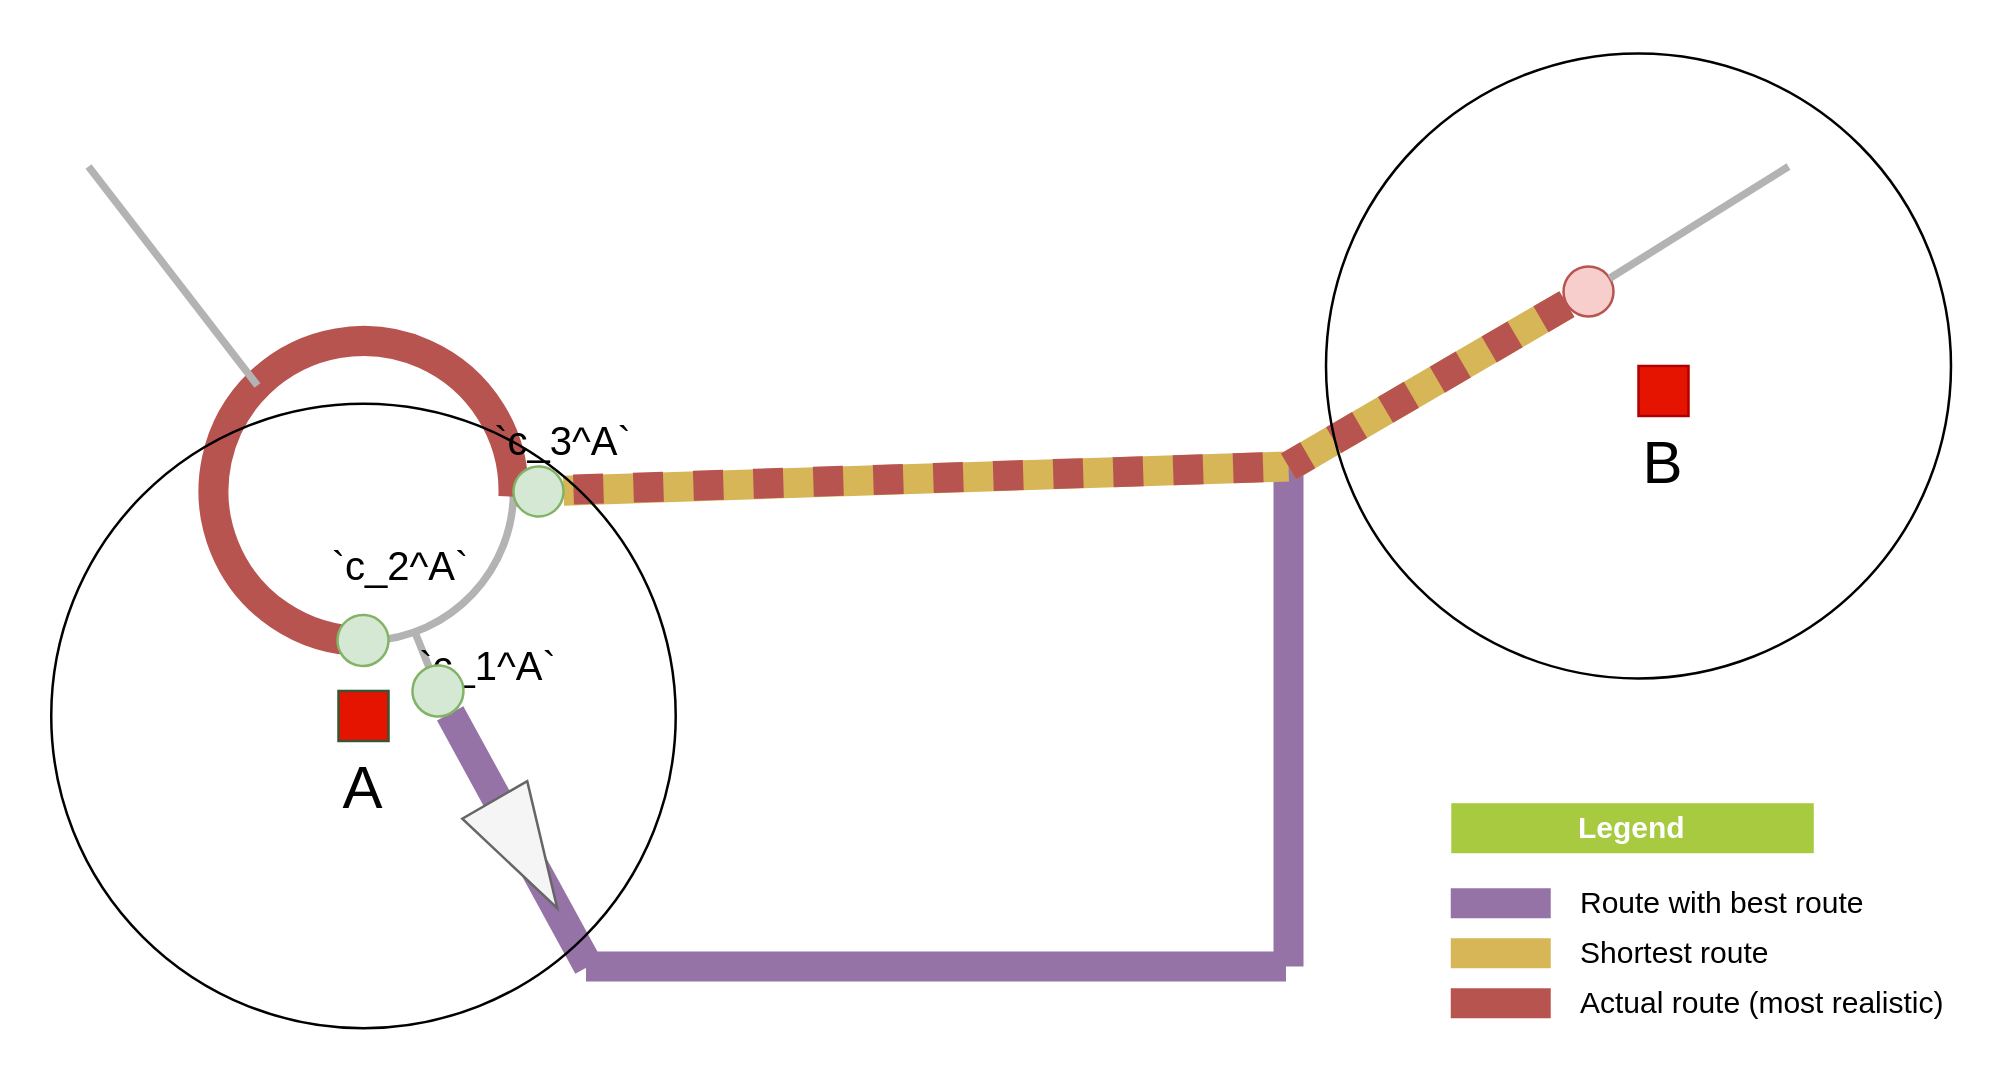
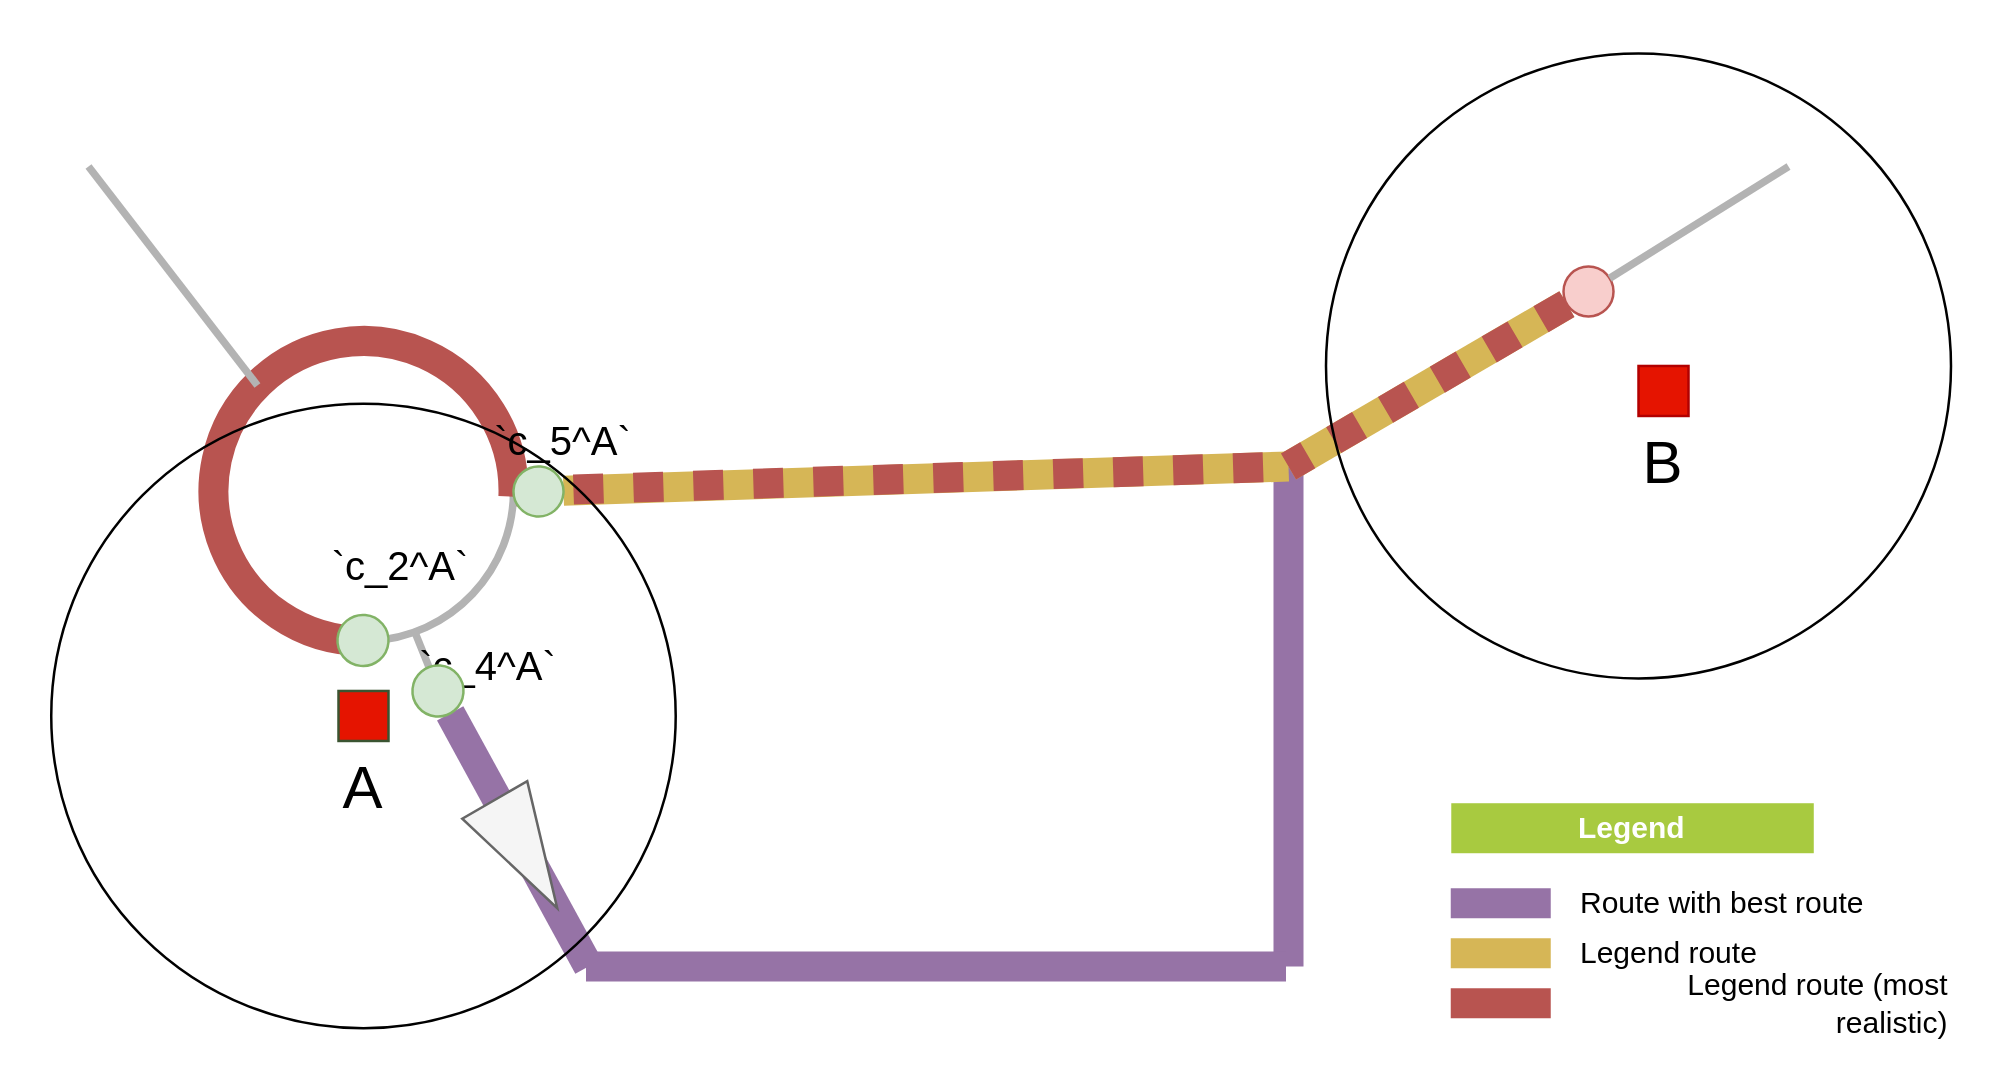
(564, 441) -> (564, 441)
(489, 666) -> (489, 666)
(1690, 954) -> (1678, 954)
(1765, 1004) -> (1765, 1004)
